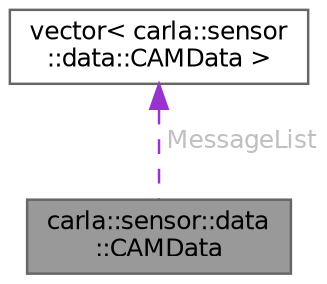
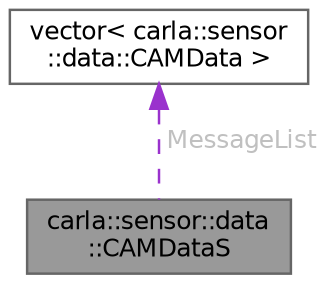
(159, 237) -> (159, 237)
